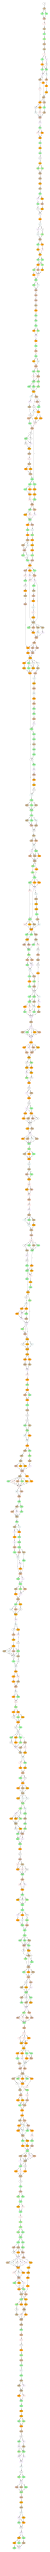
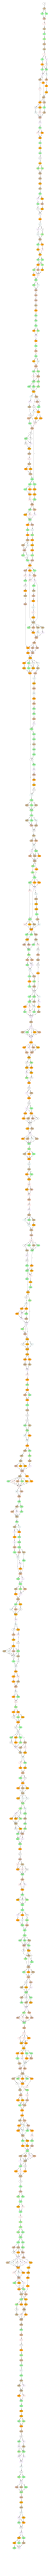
(27, 1174) -> (27, 1174)
